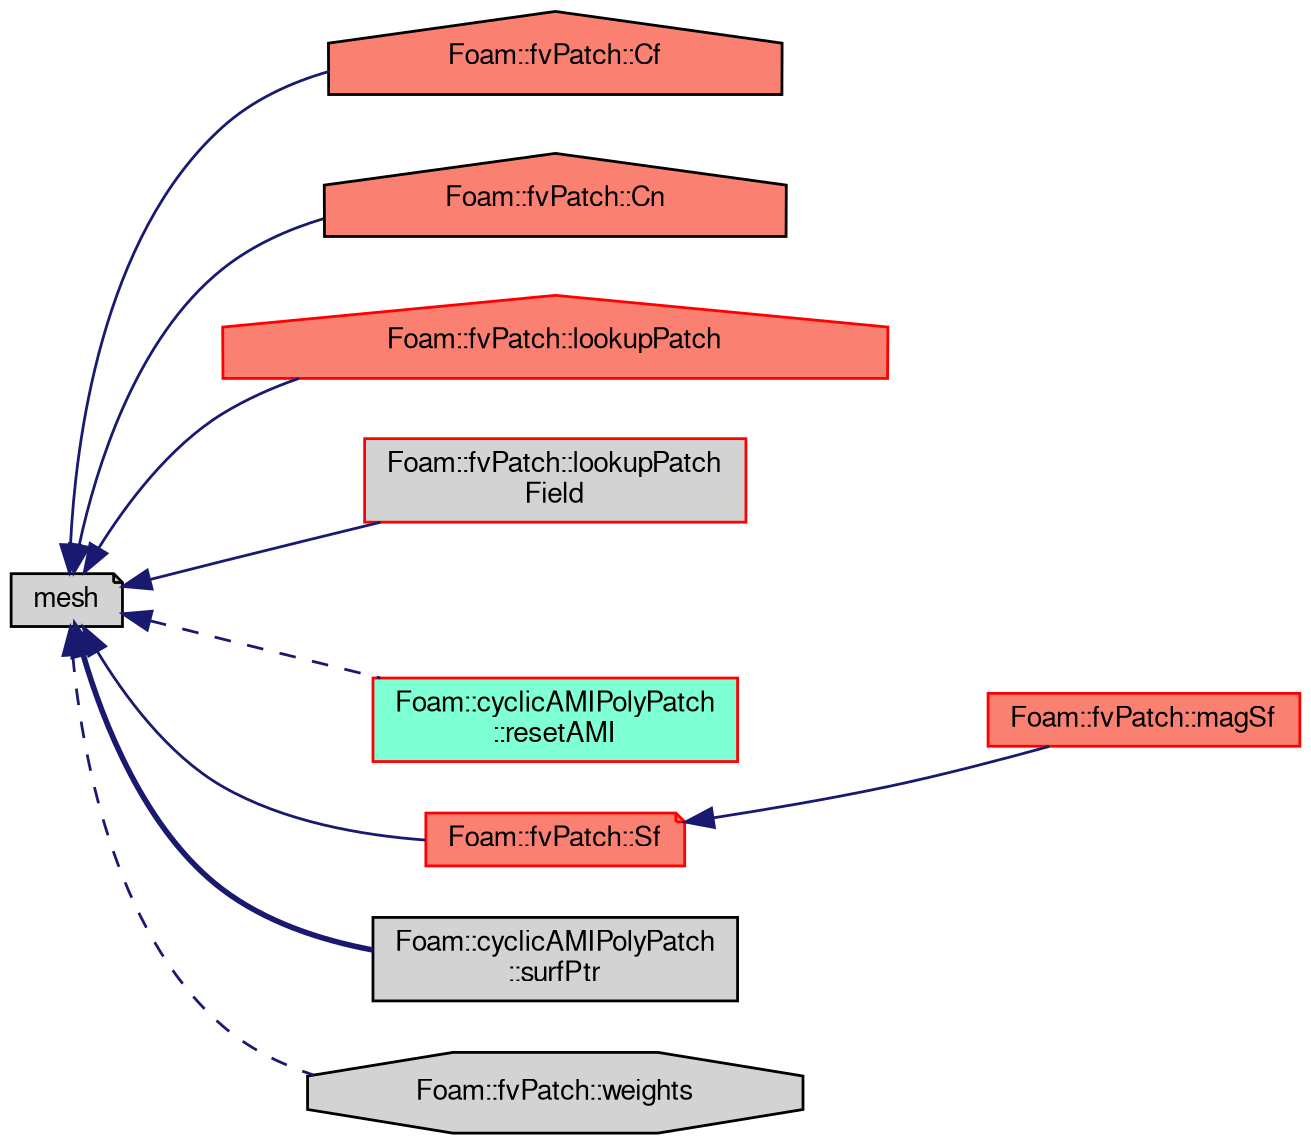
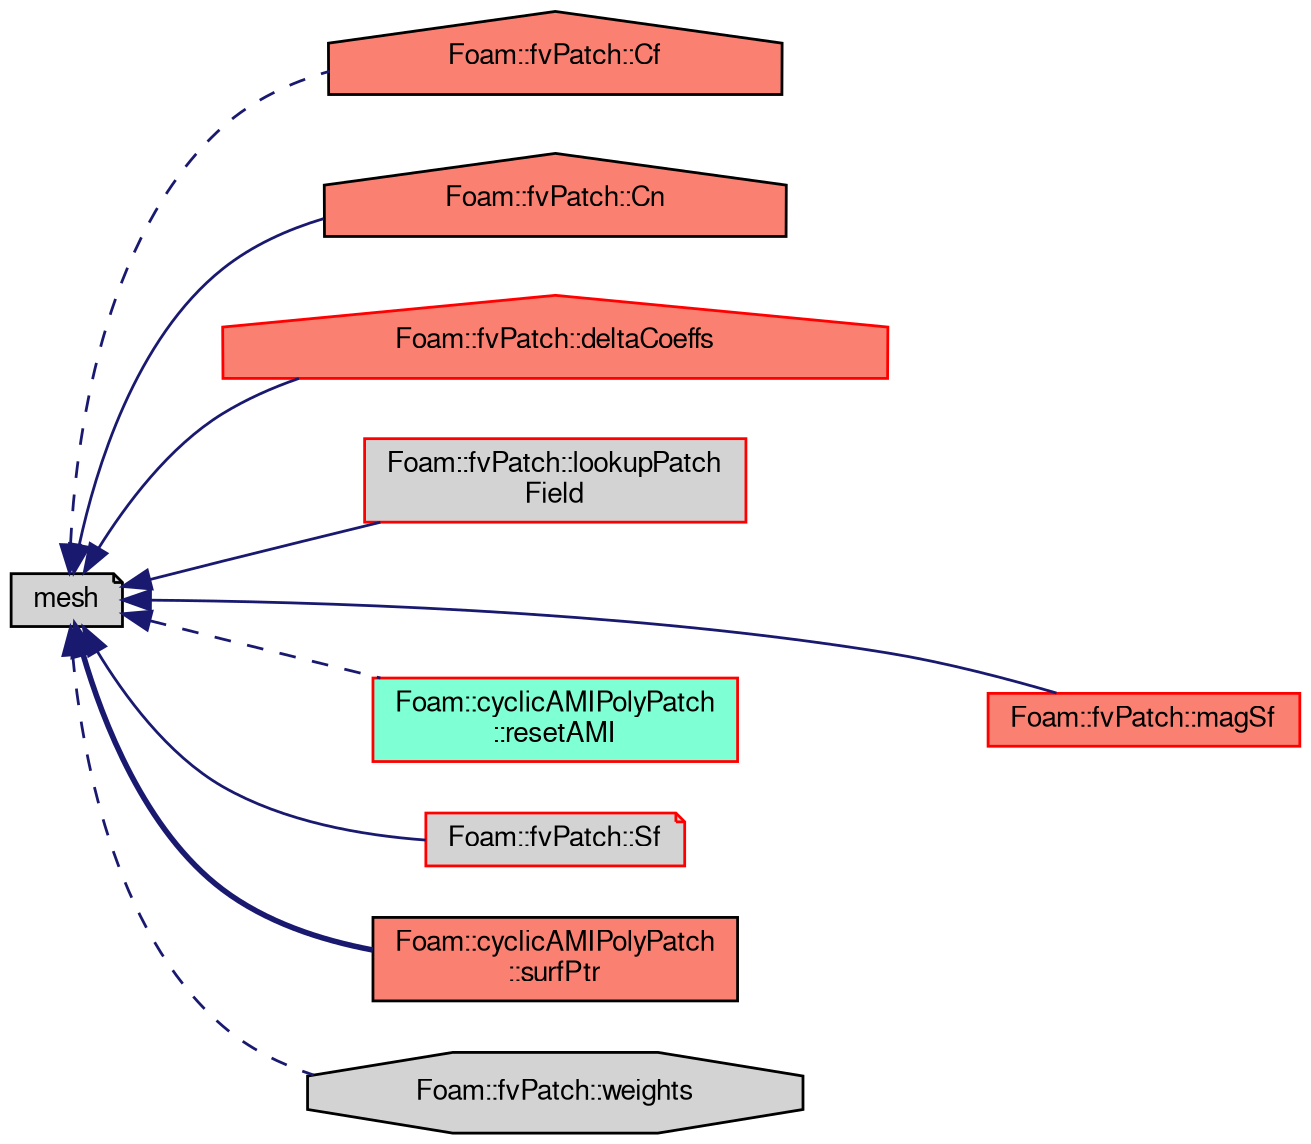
(130, 264) -> (130, 264)
(555, 341) -> (555, 341)
(883, 788) -> (607, 620)
(555, 839) -> (555, 839)
(555, 959) -> (555, 959)
